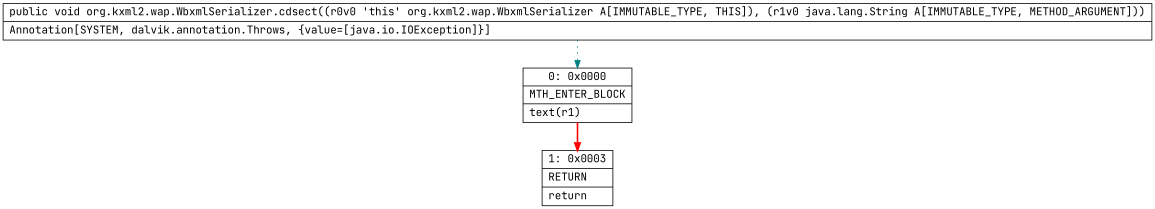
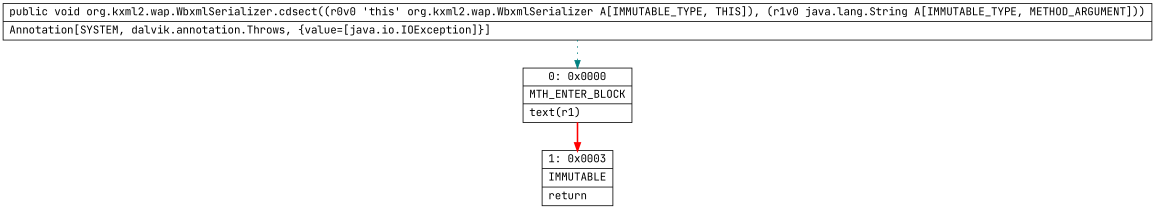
(568, 177) -> (578, 177)
